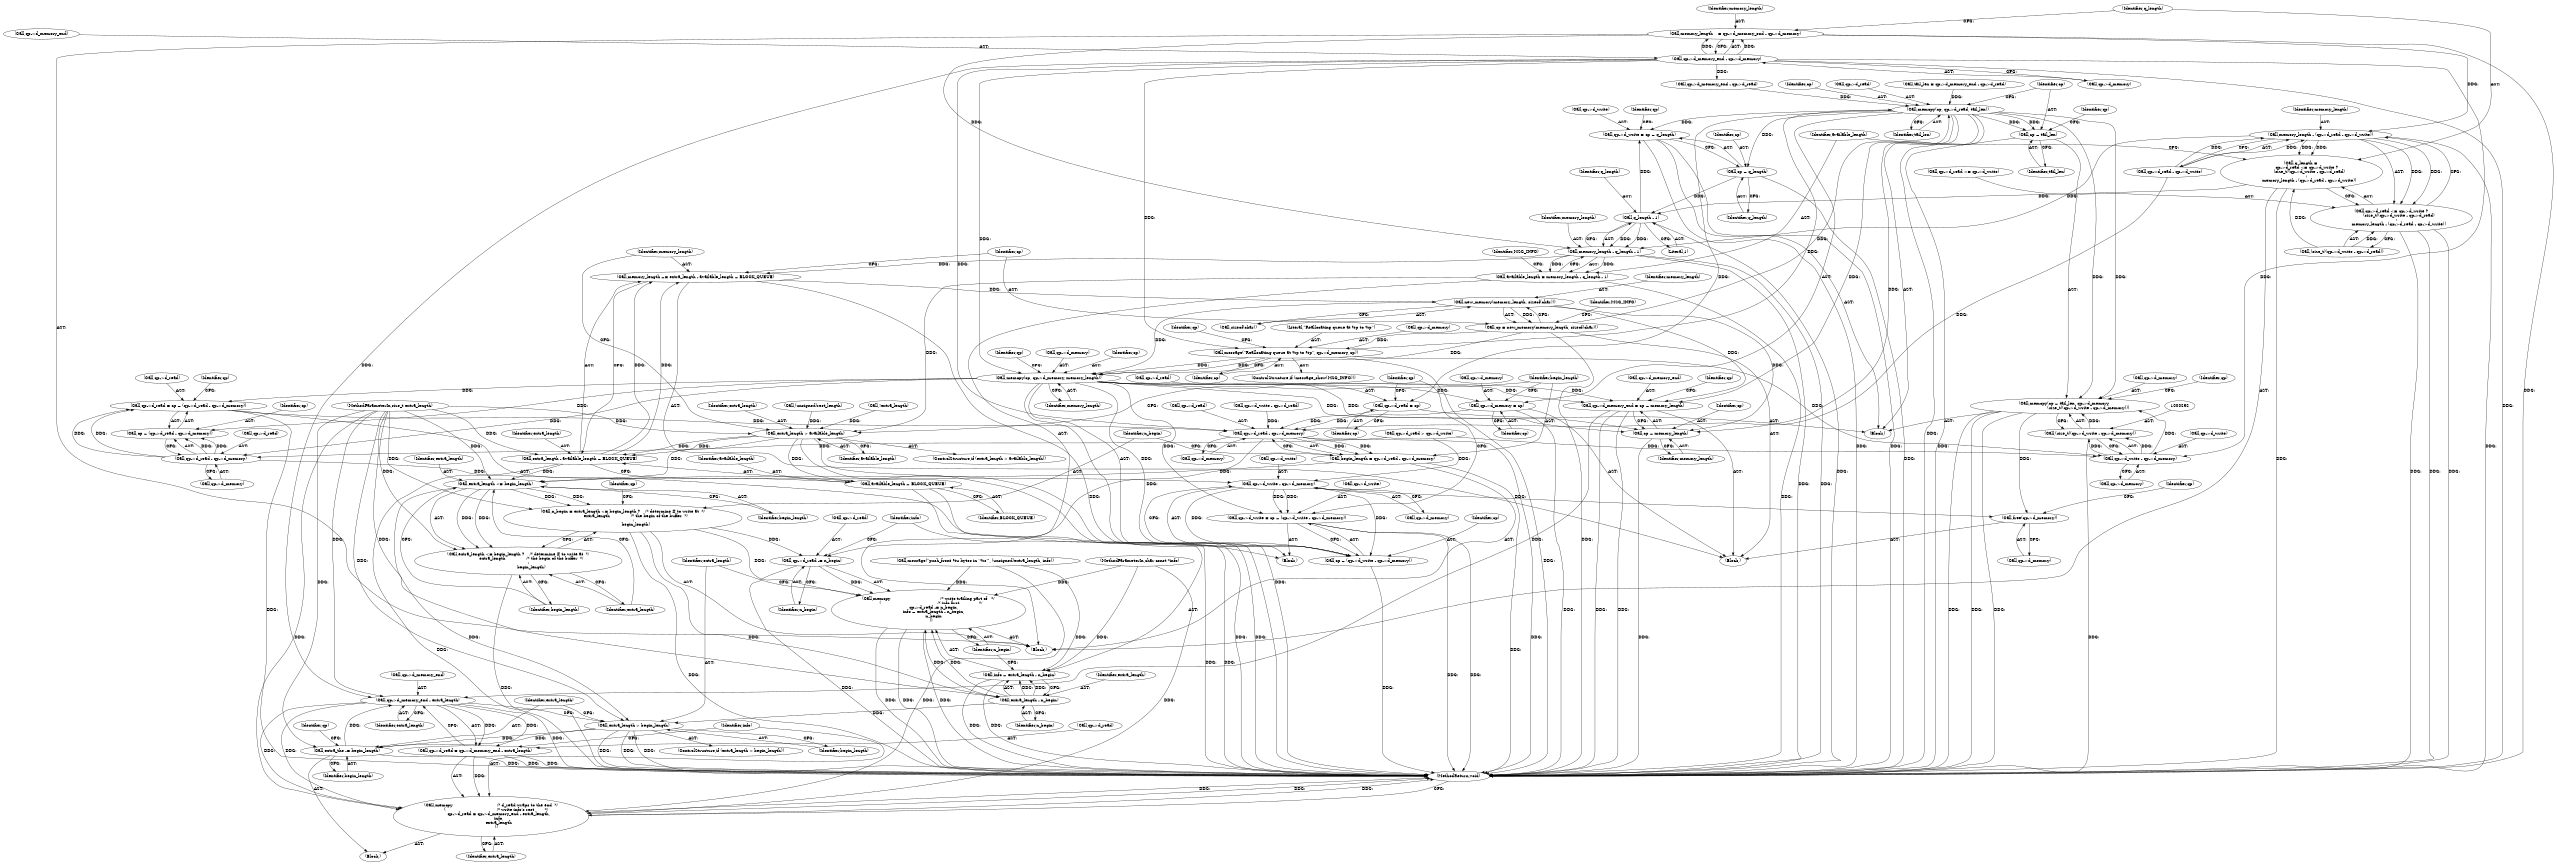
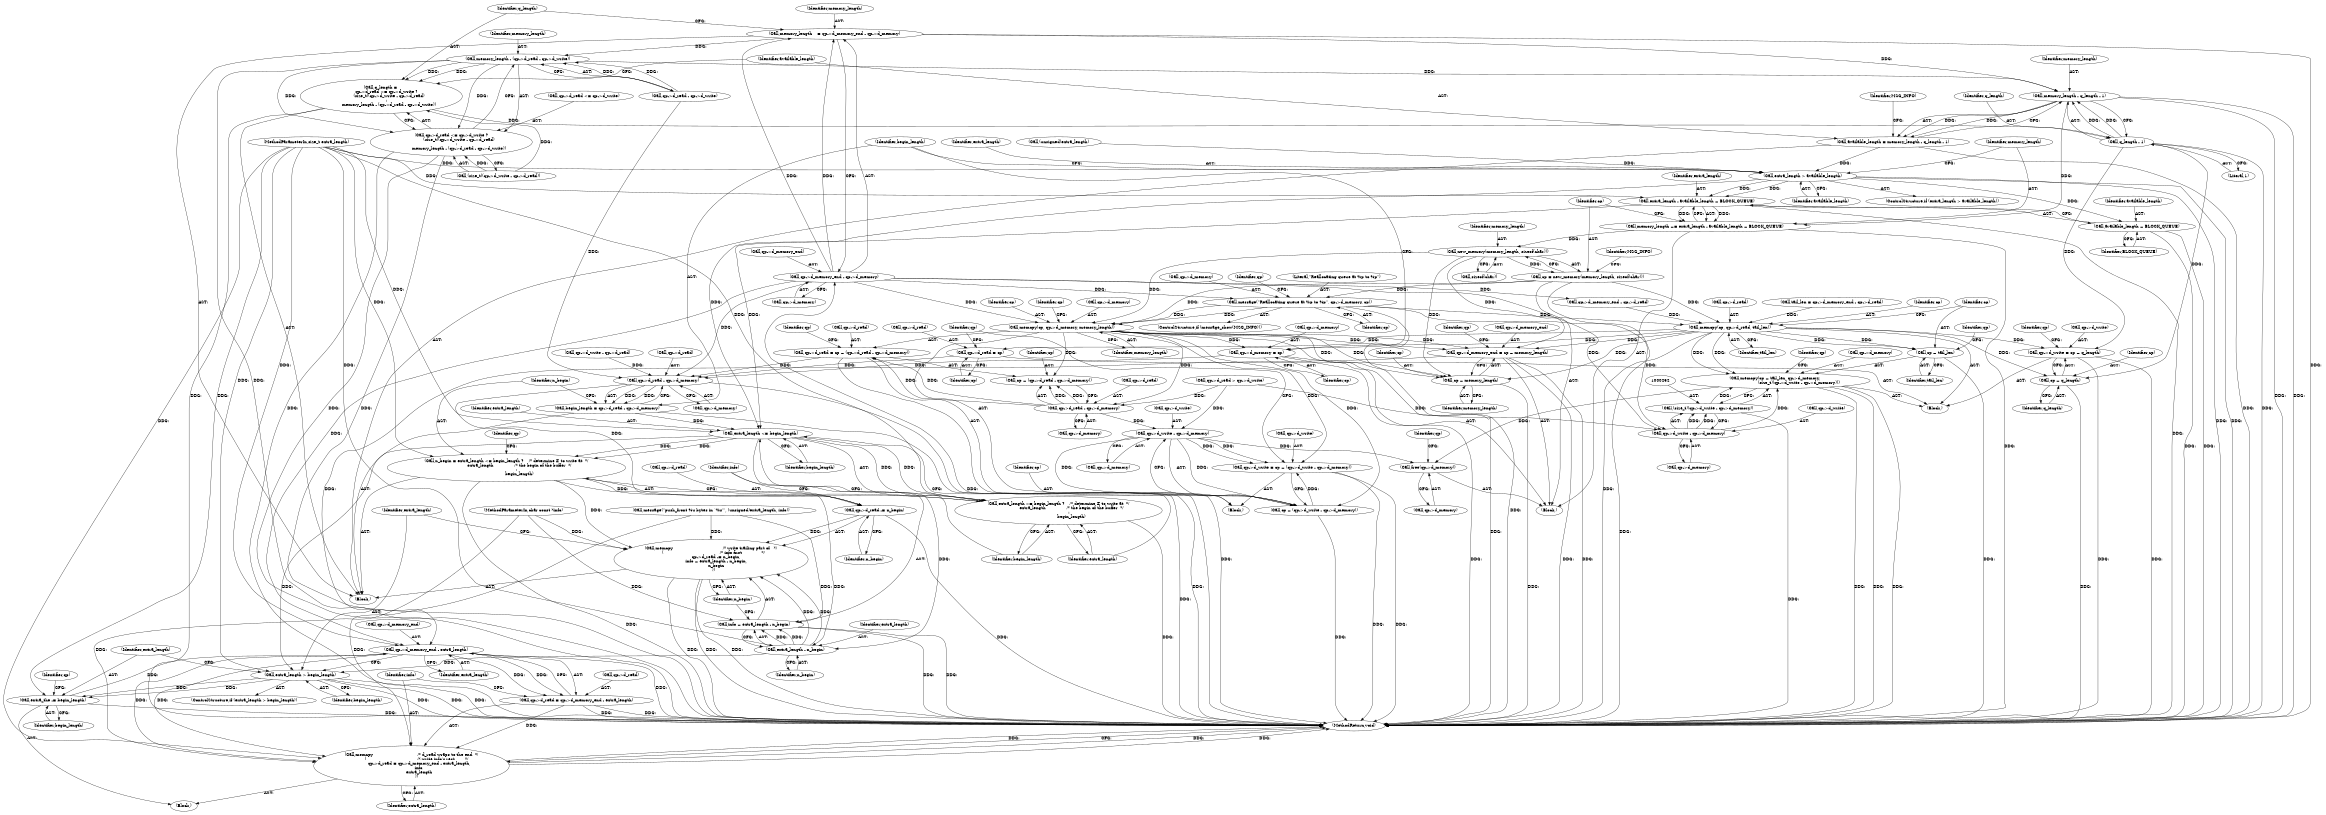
(1695, 194) -> (2187, 282)
(1827, 277) -> (1592, 340)
(469, 391) -> (934, 340)
(813, 406) -> (1059, 142)
(888, 406) -> none
(183, 422) -> none
none -> (929, 502)
(1355, 540) -> (1314, 489)
(2502, 594) -> (955, 472)
